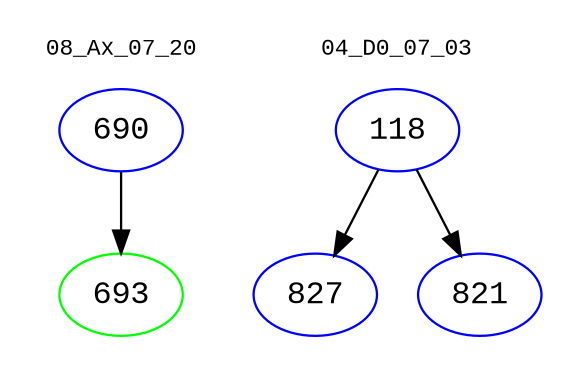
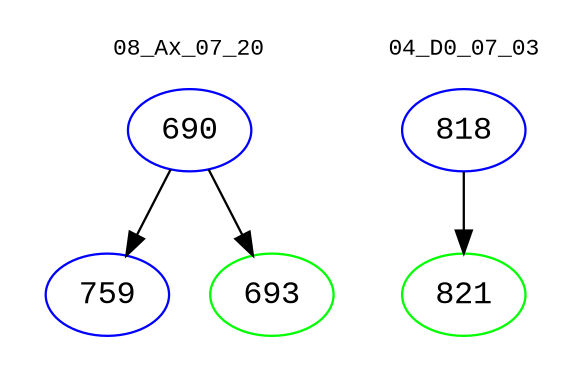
(398, 130) -> (464, 130)
none -> (107, 295)
(315, 295) -> none
(480, 295) -> (464, 295)
